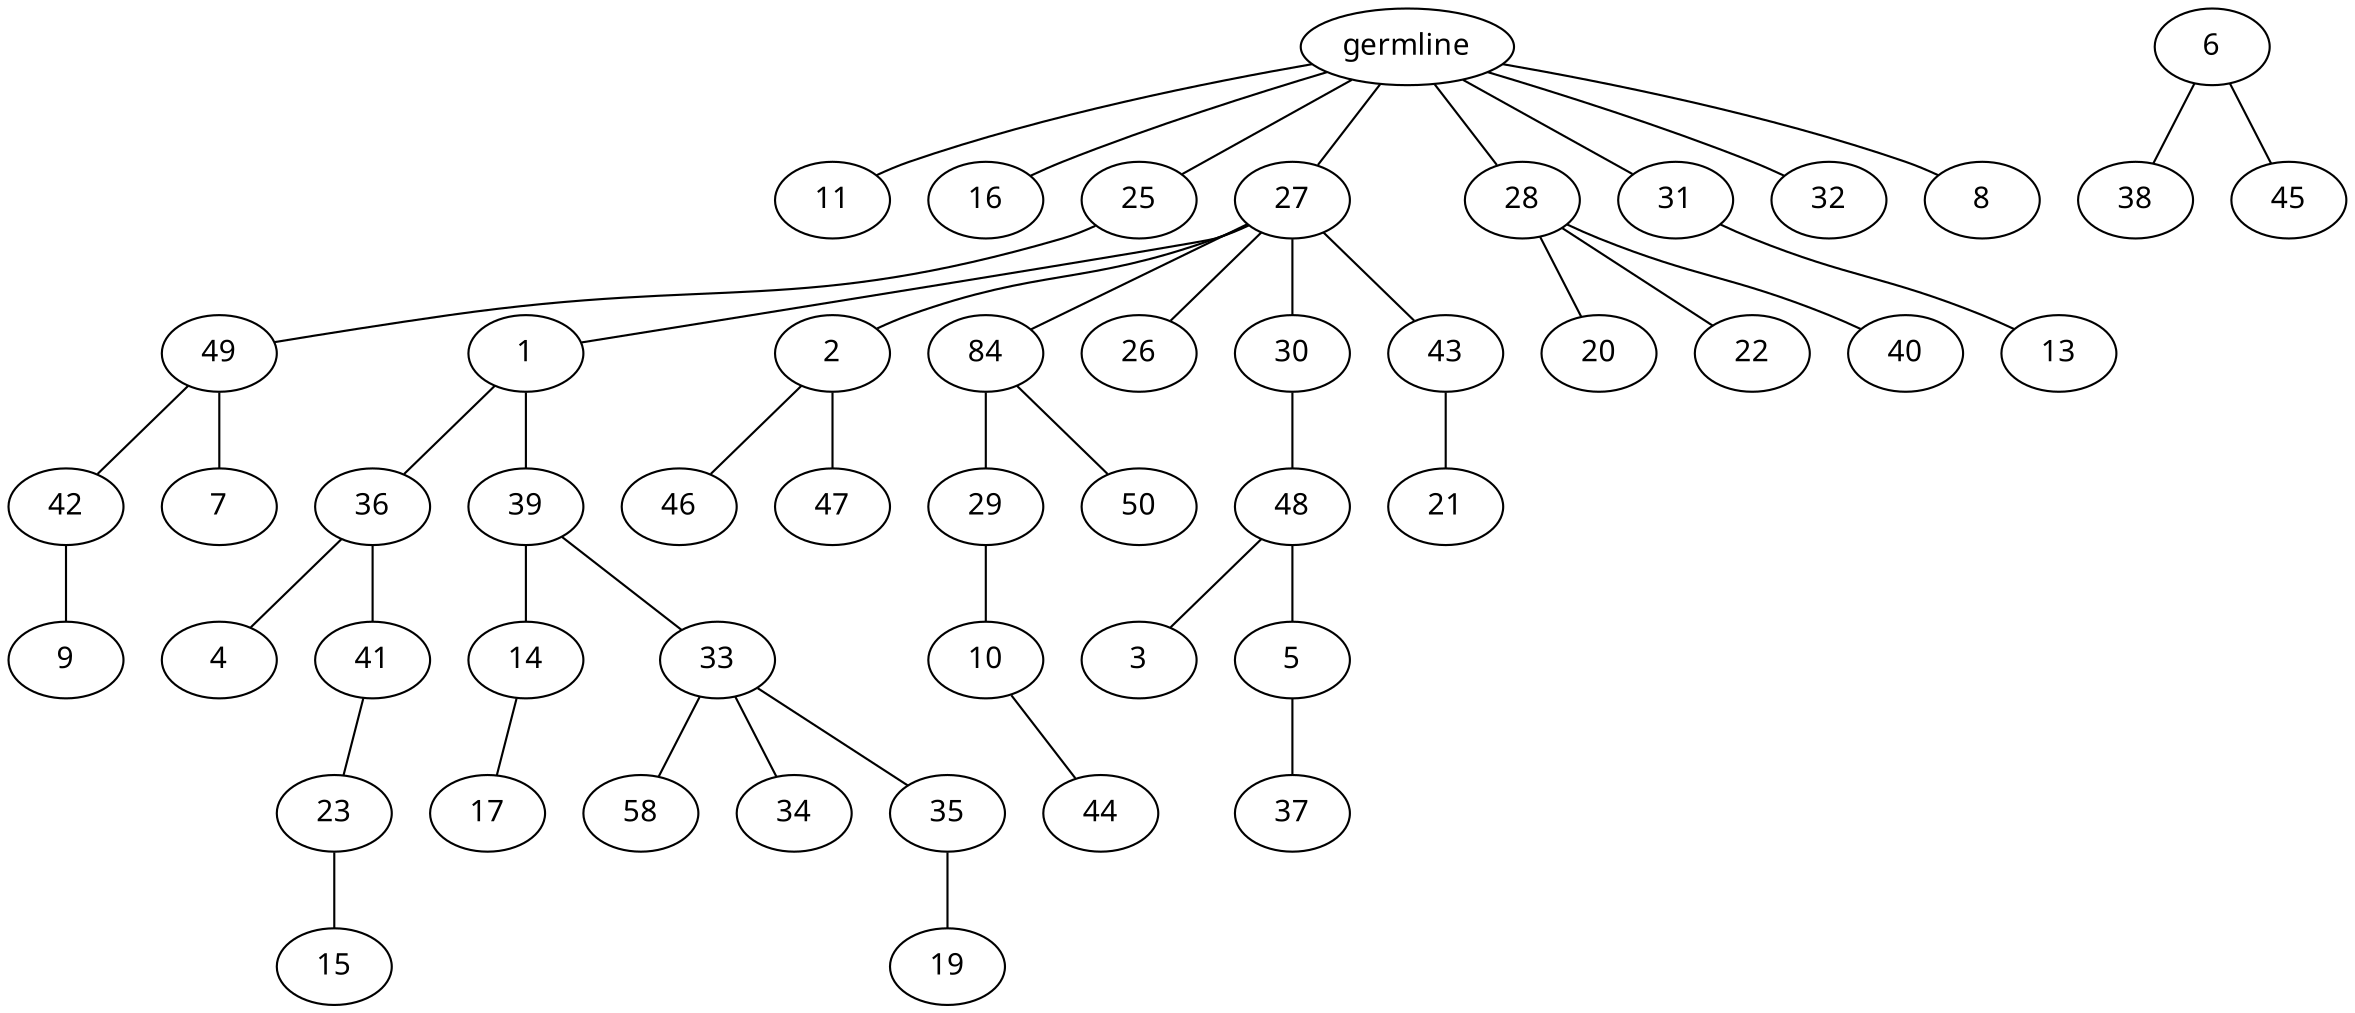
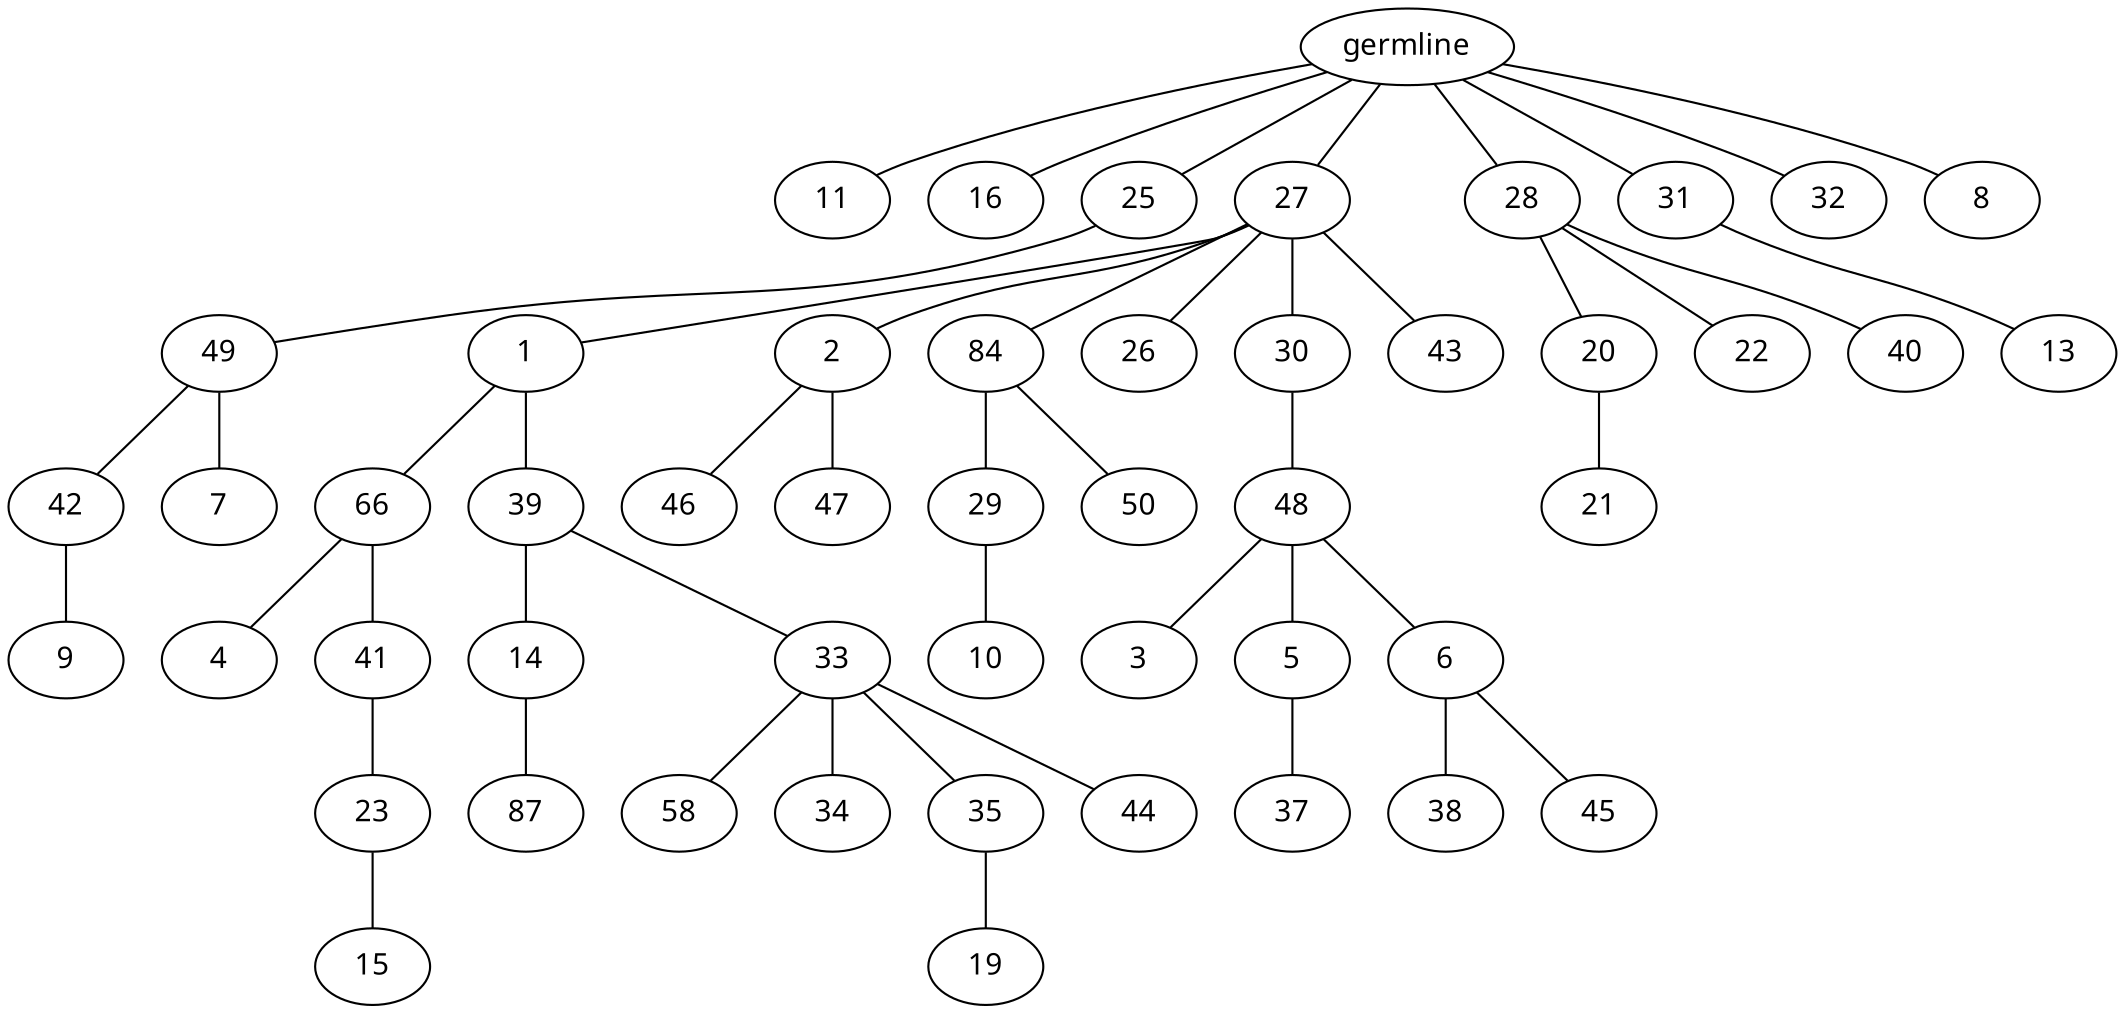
(1446, 430) -> (1599, 430)
(373, 507) -> (373, 507)
none -> (1369, 583)
(1043, 737) -> (986, 737)
(488, 813) -> (526, 813)
